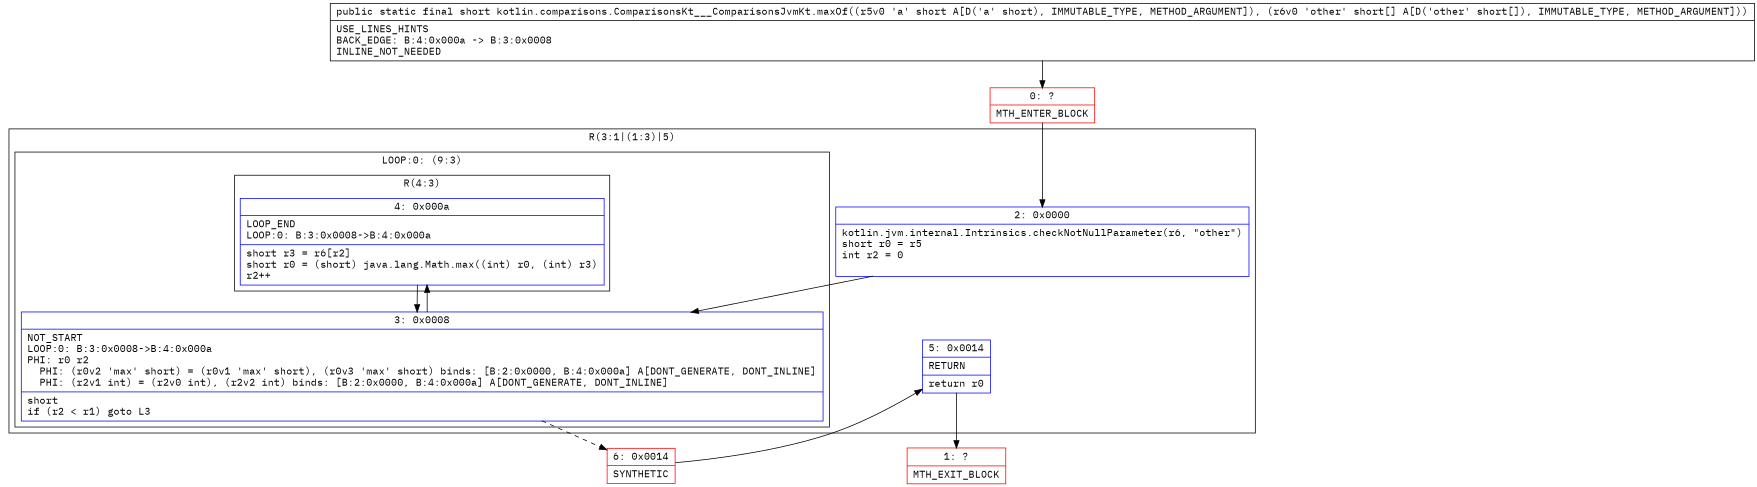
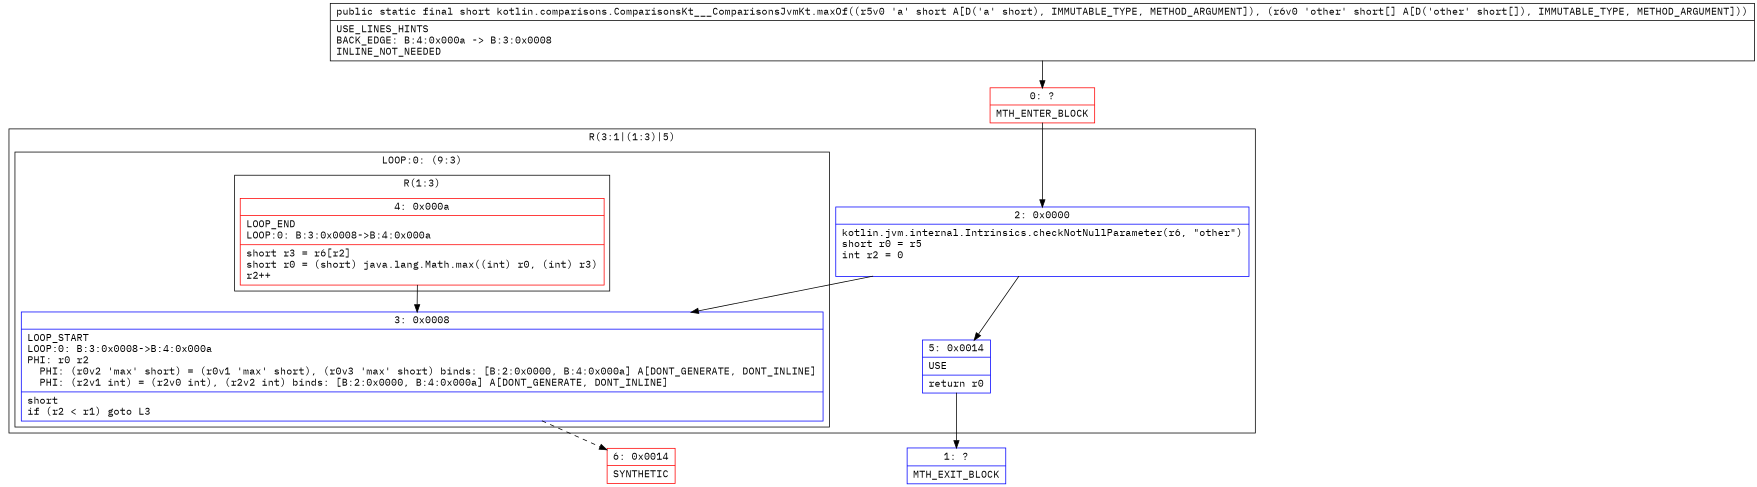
(422, 184) -> (422, 184)
(422, 242) -> (422, 242)
(427, 302) -> none
(55, 338) -> (58, 338)
(947, 366) -> (938, 366)
(800, 442) -> (999, 305)
(956, 466) -> (956, 466)
